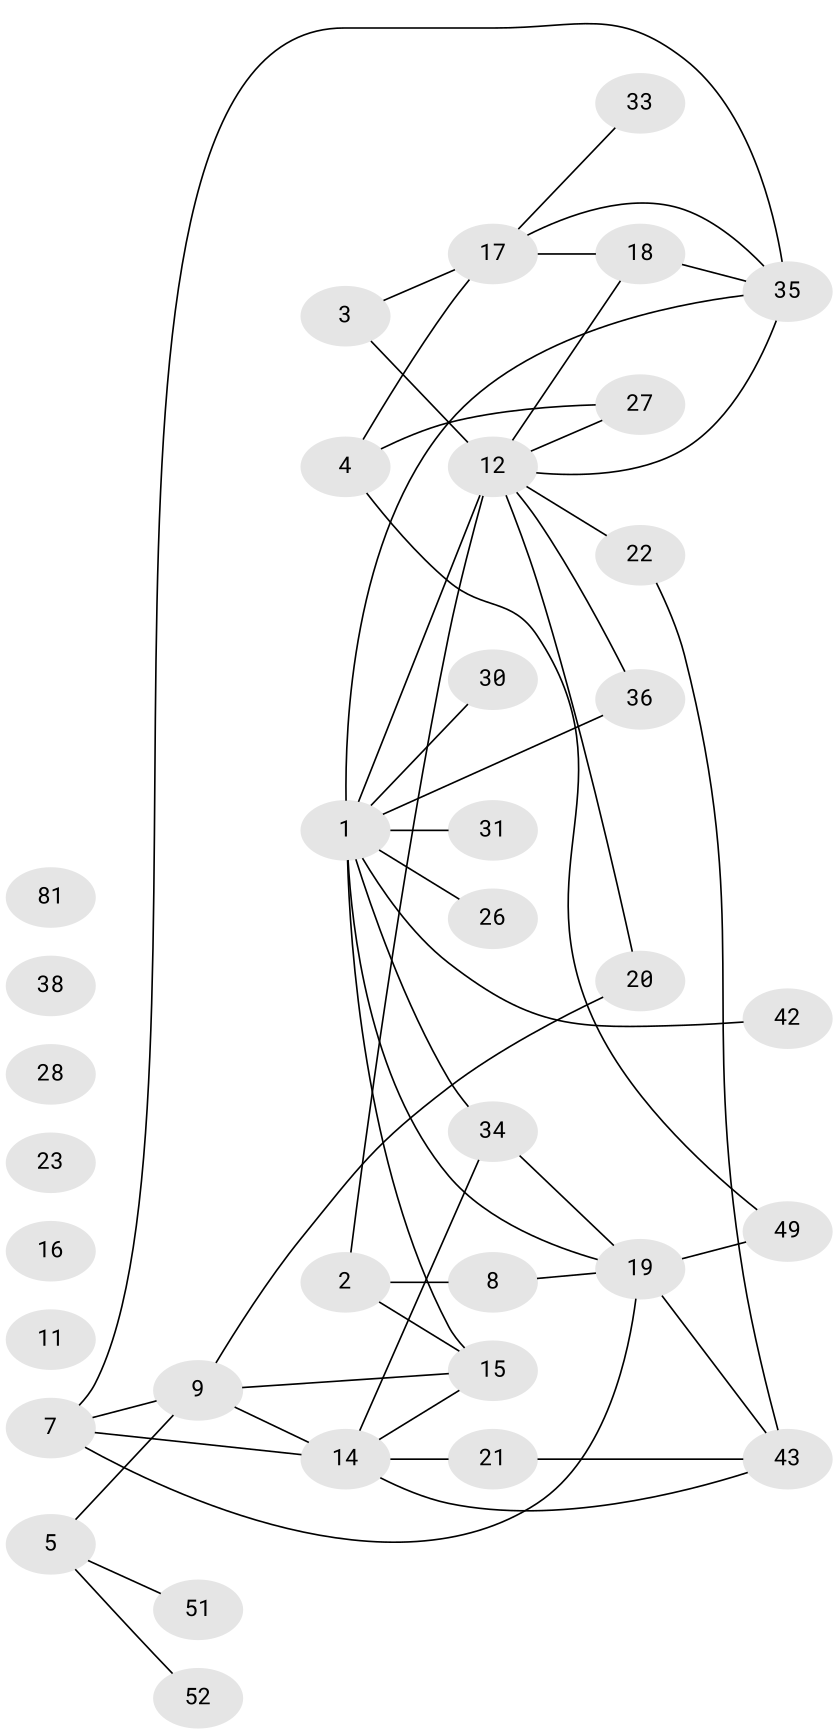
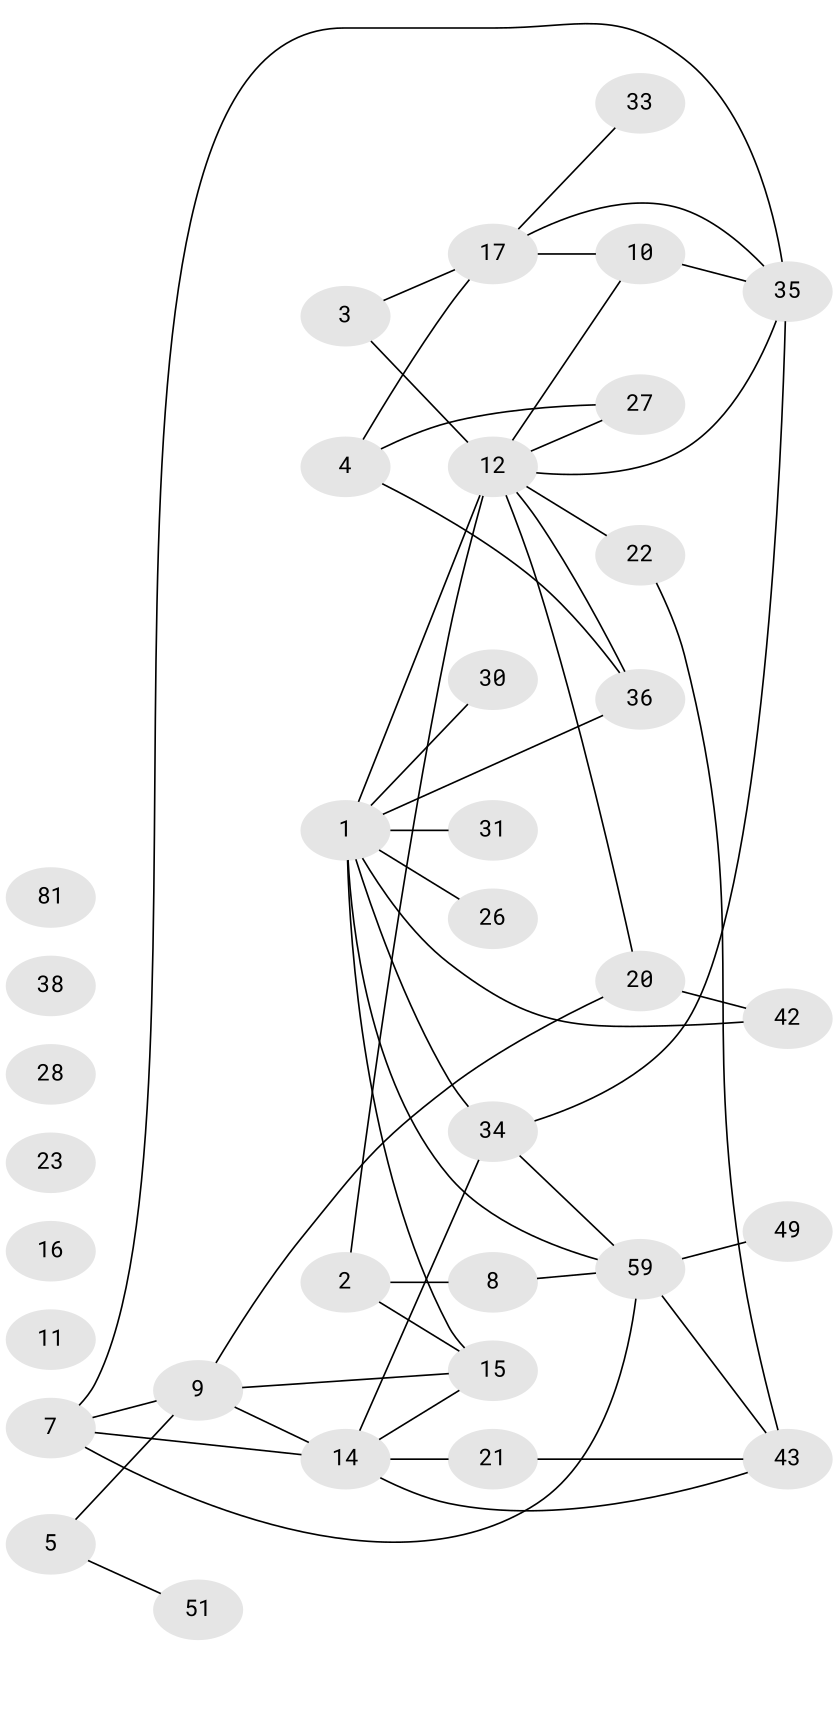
(640, 254) -> (640, 254)
(428, 452) -> (753, 768)
(573, 839) -> (513, 563)
none -> (712, 999)
(640, 1269) -> (640, 1269)
(198, 1698) -> none
